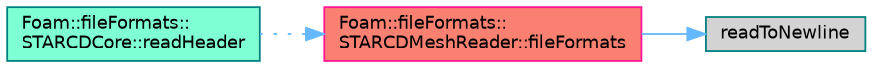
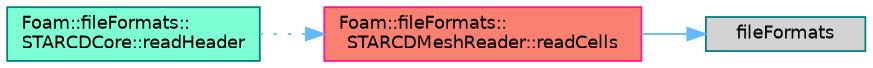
(483, 34) -> (483, 34)
(786, 34) -> (786, 34)
